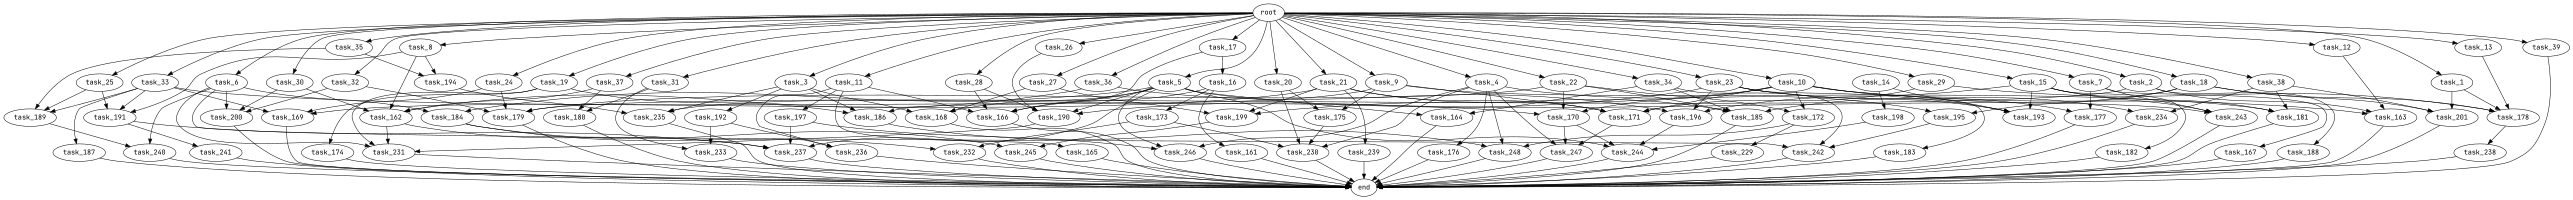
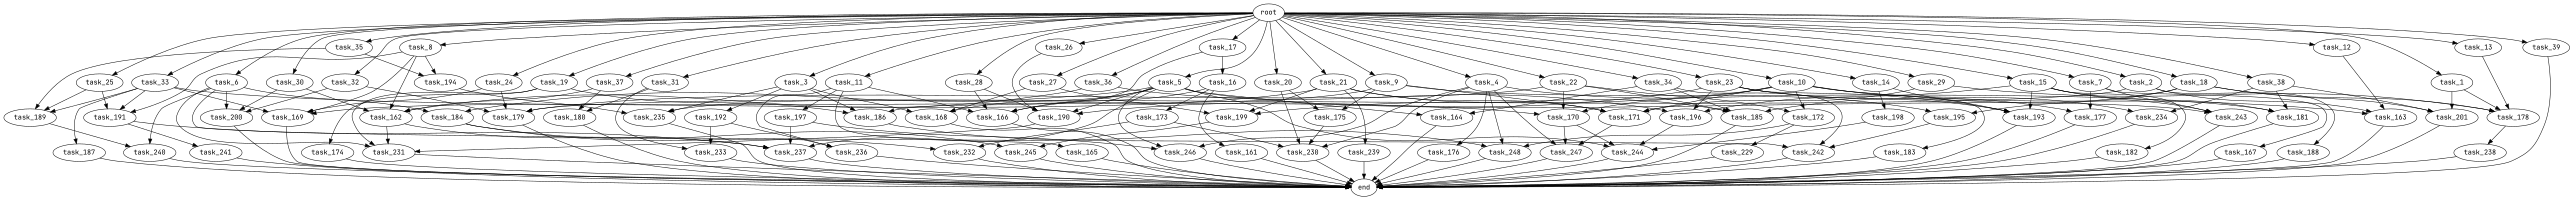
none -> (1569, 35)
none -> (369, 93)
none -> (1704, 182)
